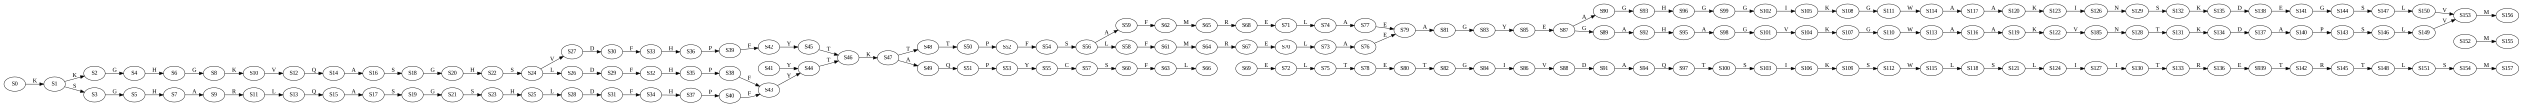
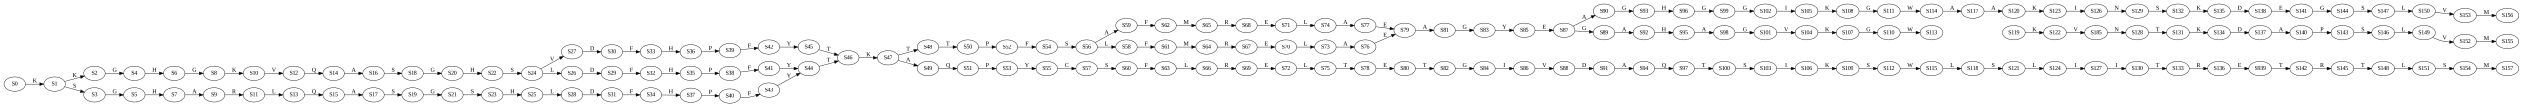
(2443, 25) -> (2441, 41)
(1973, 33) -> none
none -> (1224, 69)
(748, 81) -> (747, 71)
